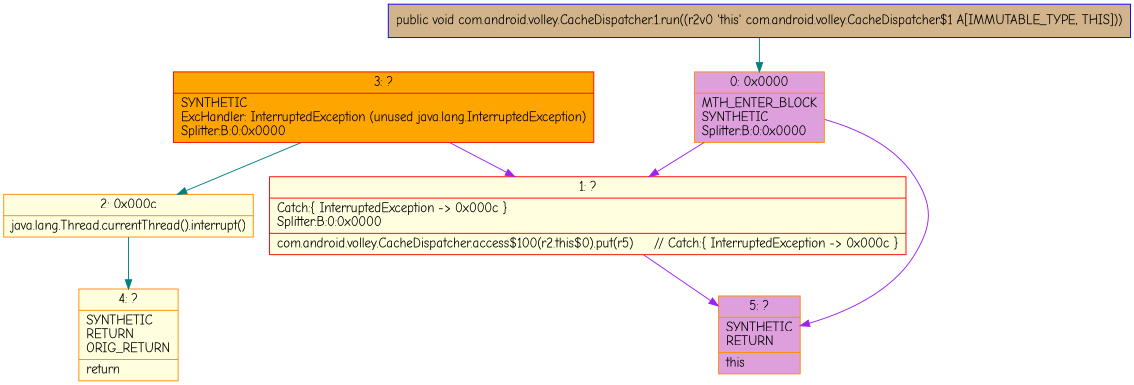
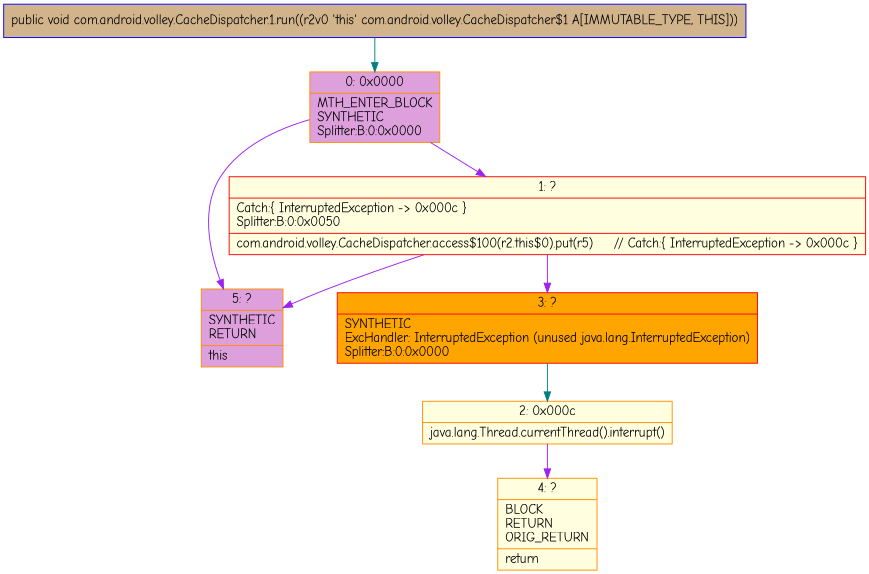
(478, 157) -> (547, 269)
(329, 222) -> (289, 222)
(128, 258) -> (547, 456)
(120, 321) -> (524, 510)
